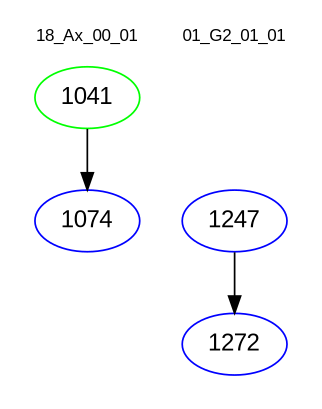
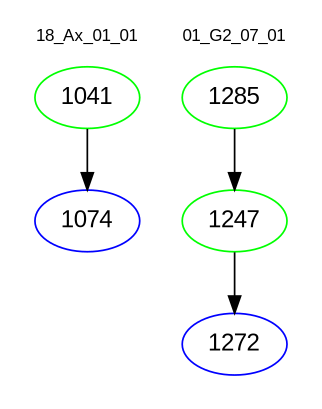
(87, 37) -> (87, 37)
(235, 37) -> (235, 37)
none -> (235, 98)
(235, 221) -> (235, 221)
